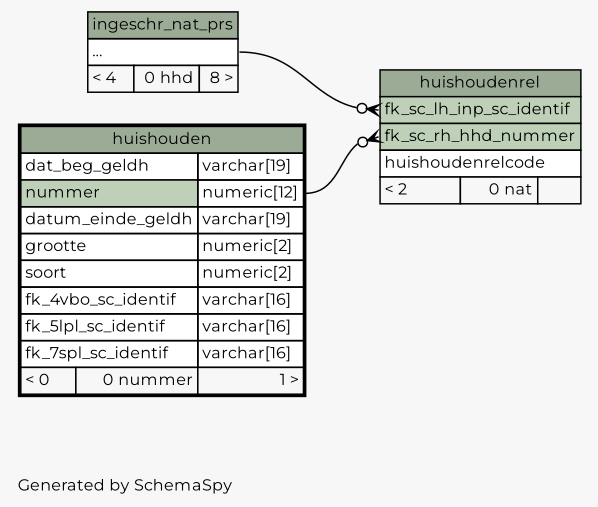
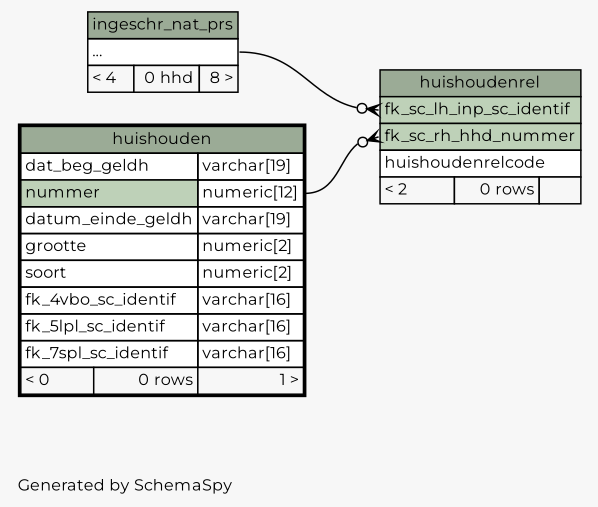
(511, 190) -> (507, 190)
(148, 380) -> (166, 380)
